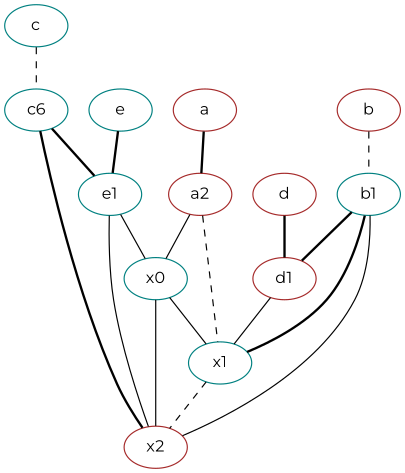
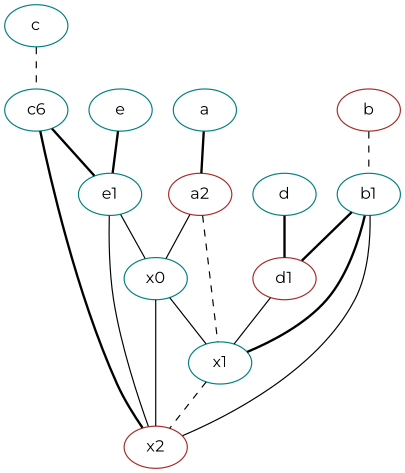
(205, 110) -> (205, 110)
(285, 194) -> (285, 194)
